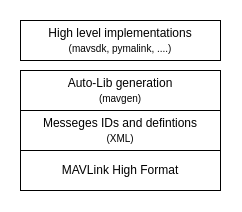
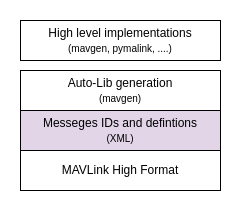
(121, 41) -> (121, 41)
(121, 131) -> (121, 131)
